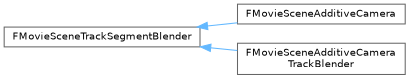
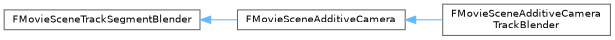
(224, 49) -> (429, 20)
